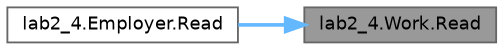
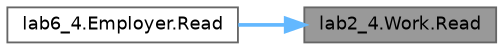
(123, 25) -> (123, 25)
